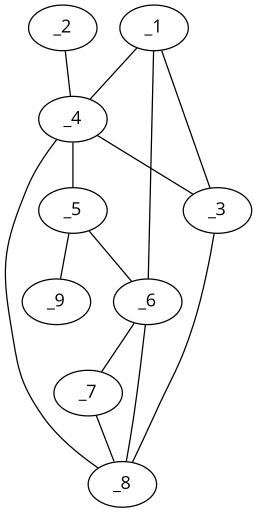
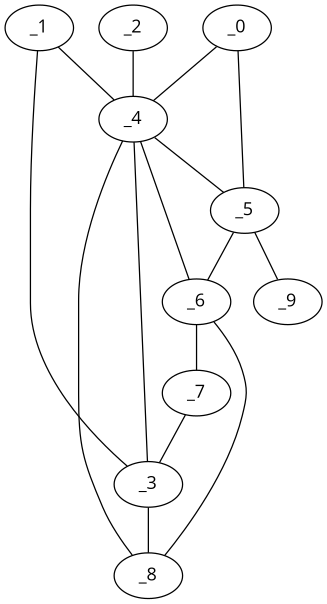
none -> (237, 28)
(151, 159) -> (165, 211)
(105, 439) -> (172, 439)
